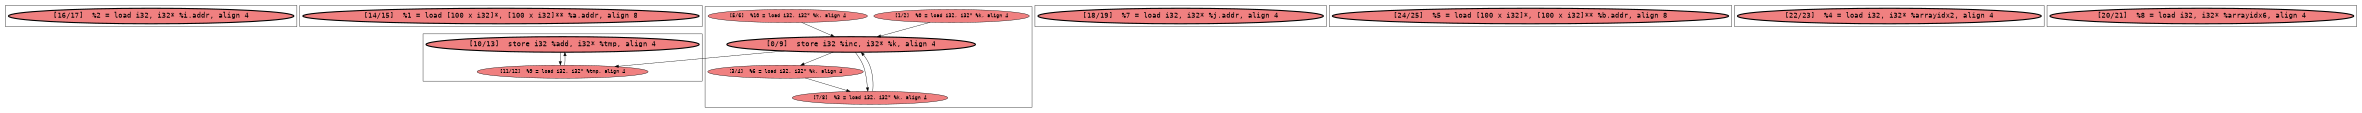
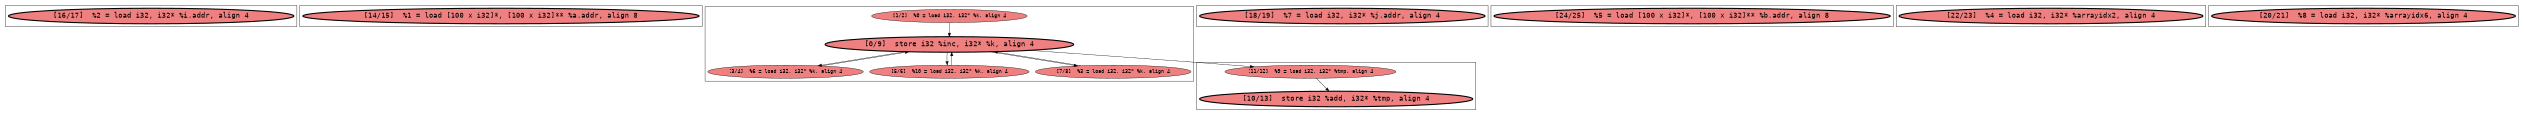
(560, 57) -> none
none -> (947, 57)
(826, 84) -> (863, 59)
